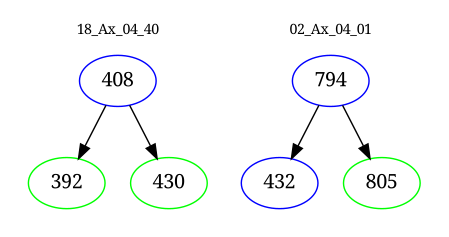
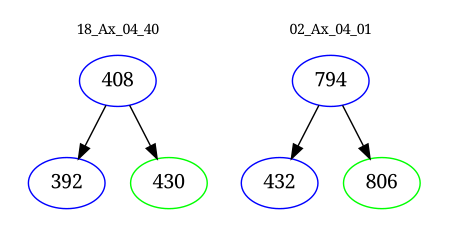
(67, 183) -> (67, 183)
(382, 183) -> (382, 183)
